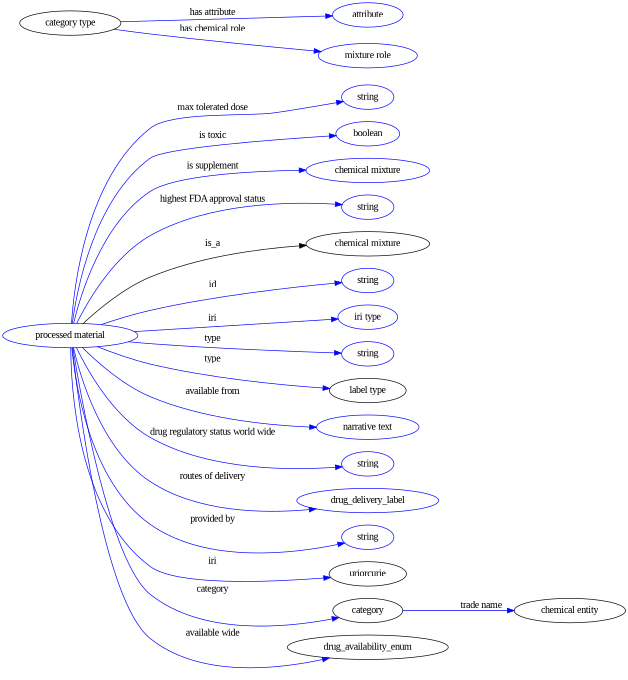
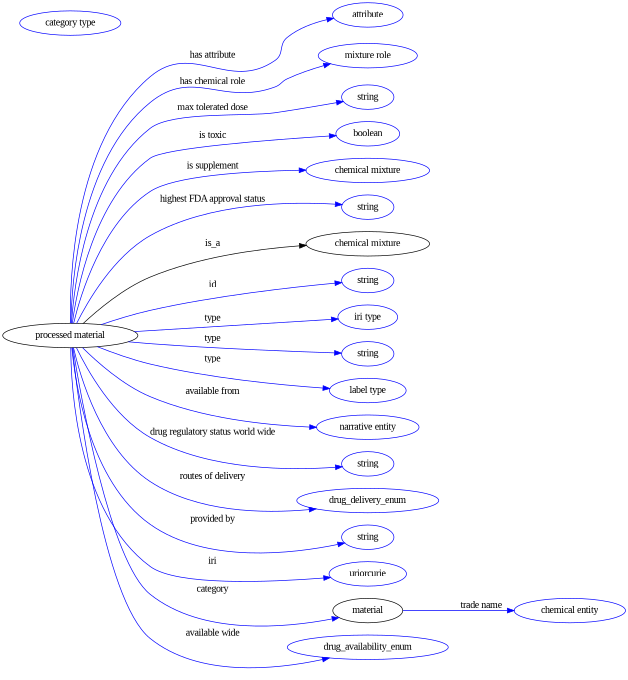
(223, 19) -> (128, 101)
(70, 23) -> (70, 23)
(214, 41) -> (130, 123)
(213, 318) -> (213, 318)
(70, 336) -> (70, 336)
(368, 391) -> (368, 391)
(368, 427) -> (368, 427)
(368, 501) -> (368, 501)
(368, 574) -> (368, 574)
(368, 611) -> (368, 611)
(570, 611) -> (570, 611)
(368, 647) -> (368, 647)
